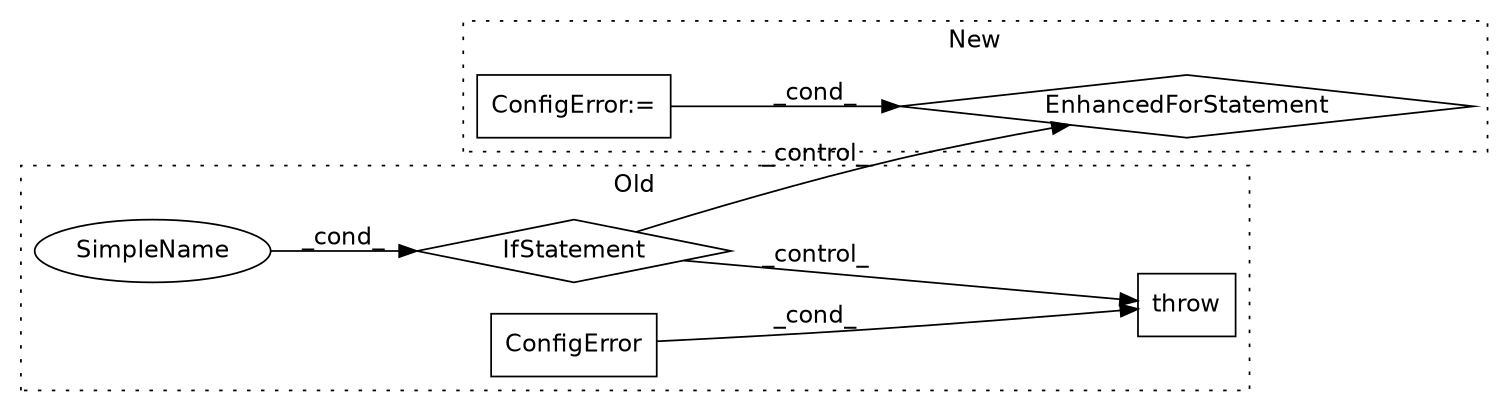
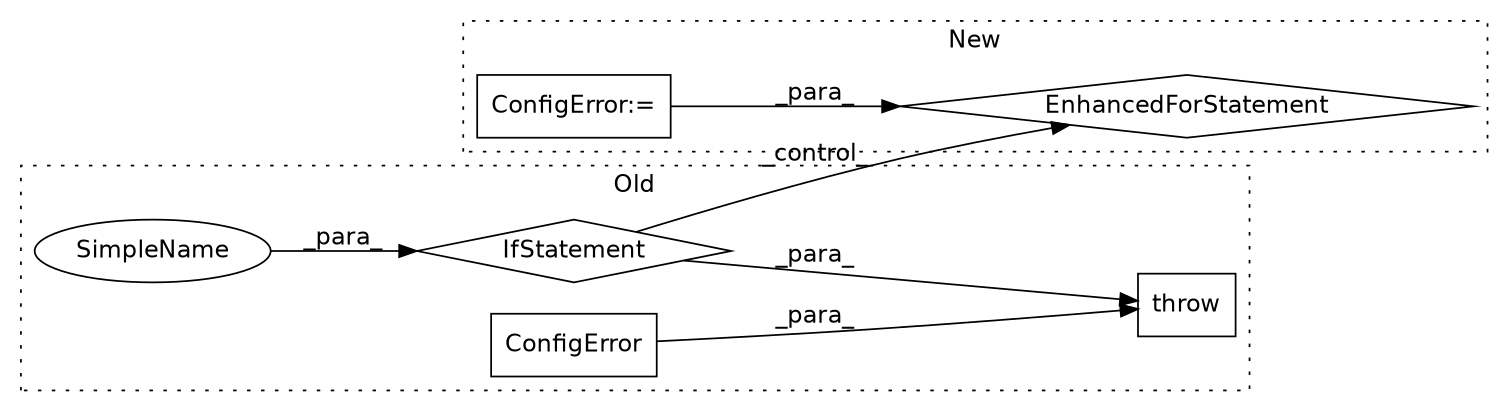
(815, 93) -> (815, 93)
(344, 238) -> (344, 238)
(815, 255) -> (815, 255)
(815, 316) -> (815, 316)
